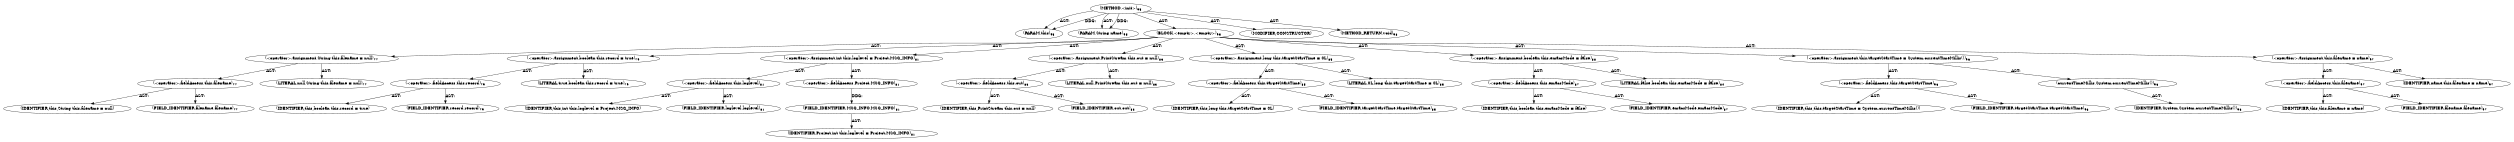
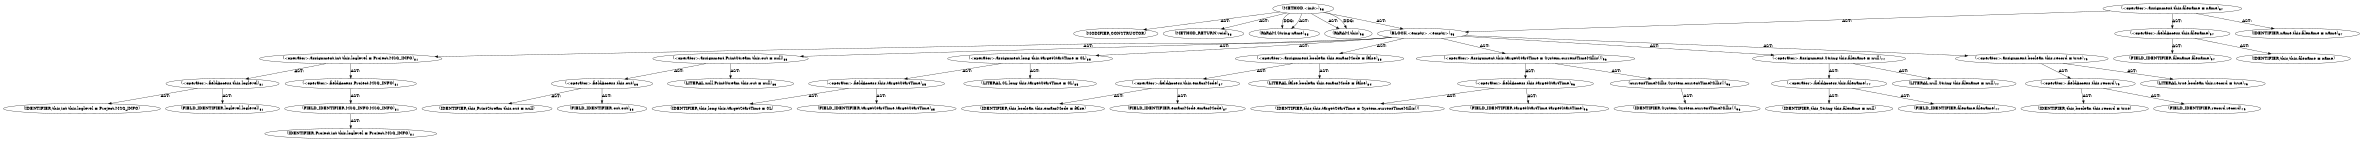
(1736, 48) -> (1789, 21)
(858, 96) -> (356, 96)
